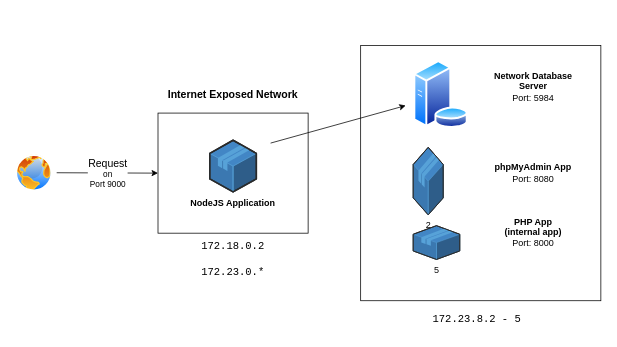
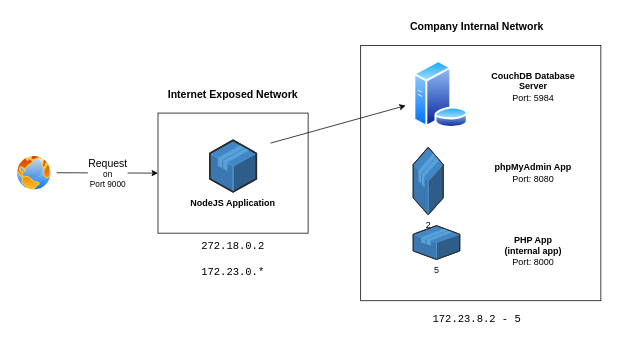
none -> (477, 27)
(533, 87) -> (533, 87)
(533, 232) -> (533, 251)
(233, 259) -> (233, 259)
